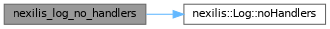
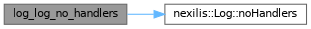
(75, 14) -> (66, 14)
